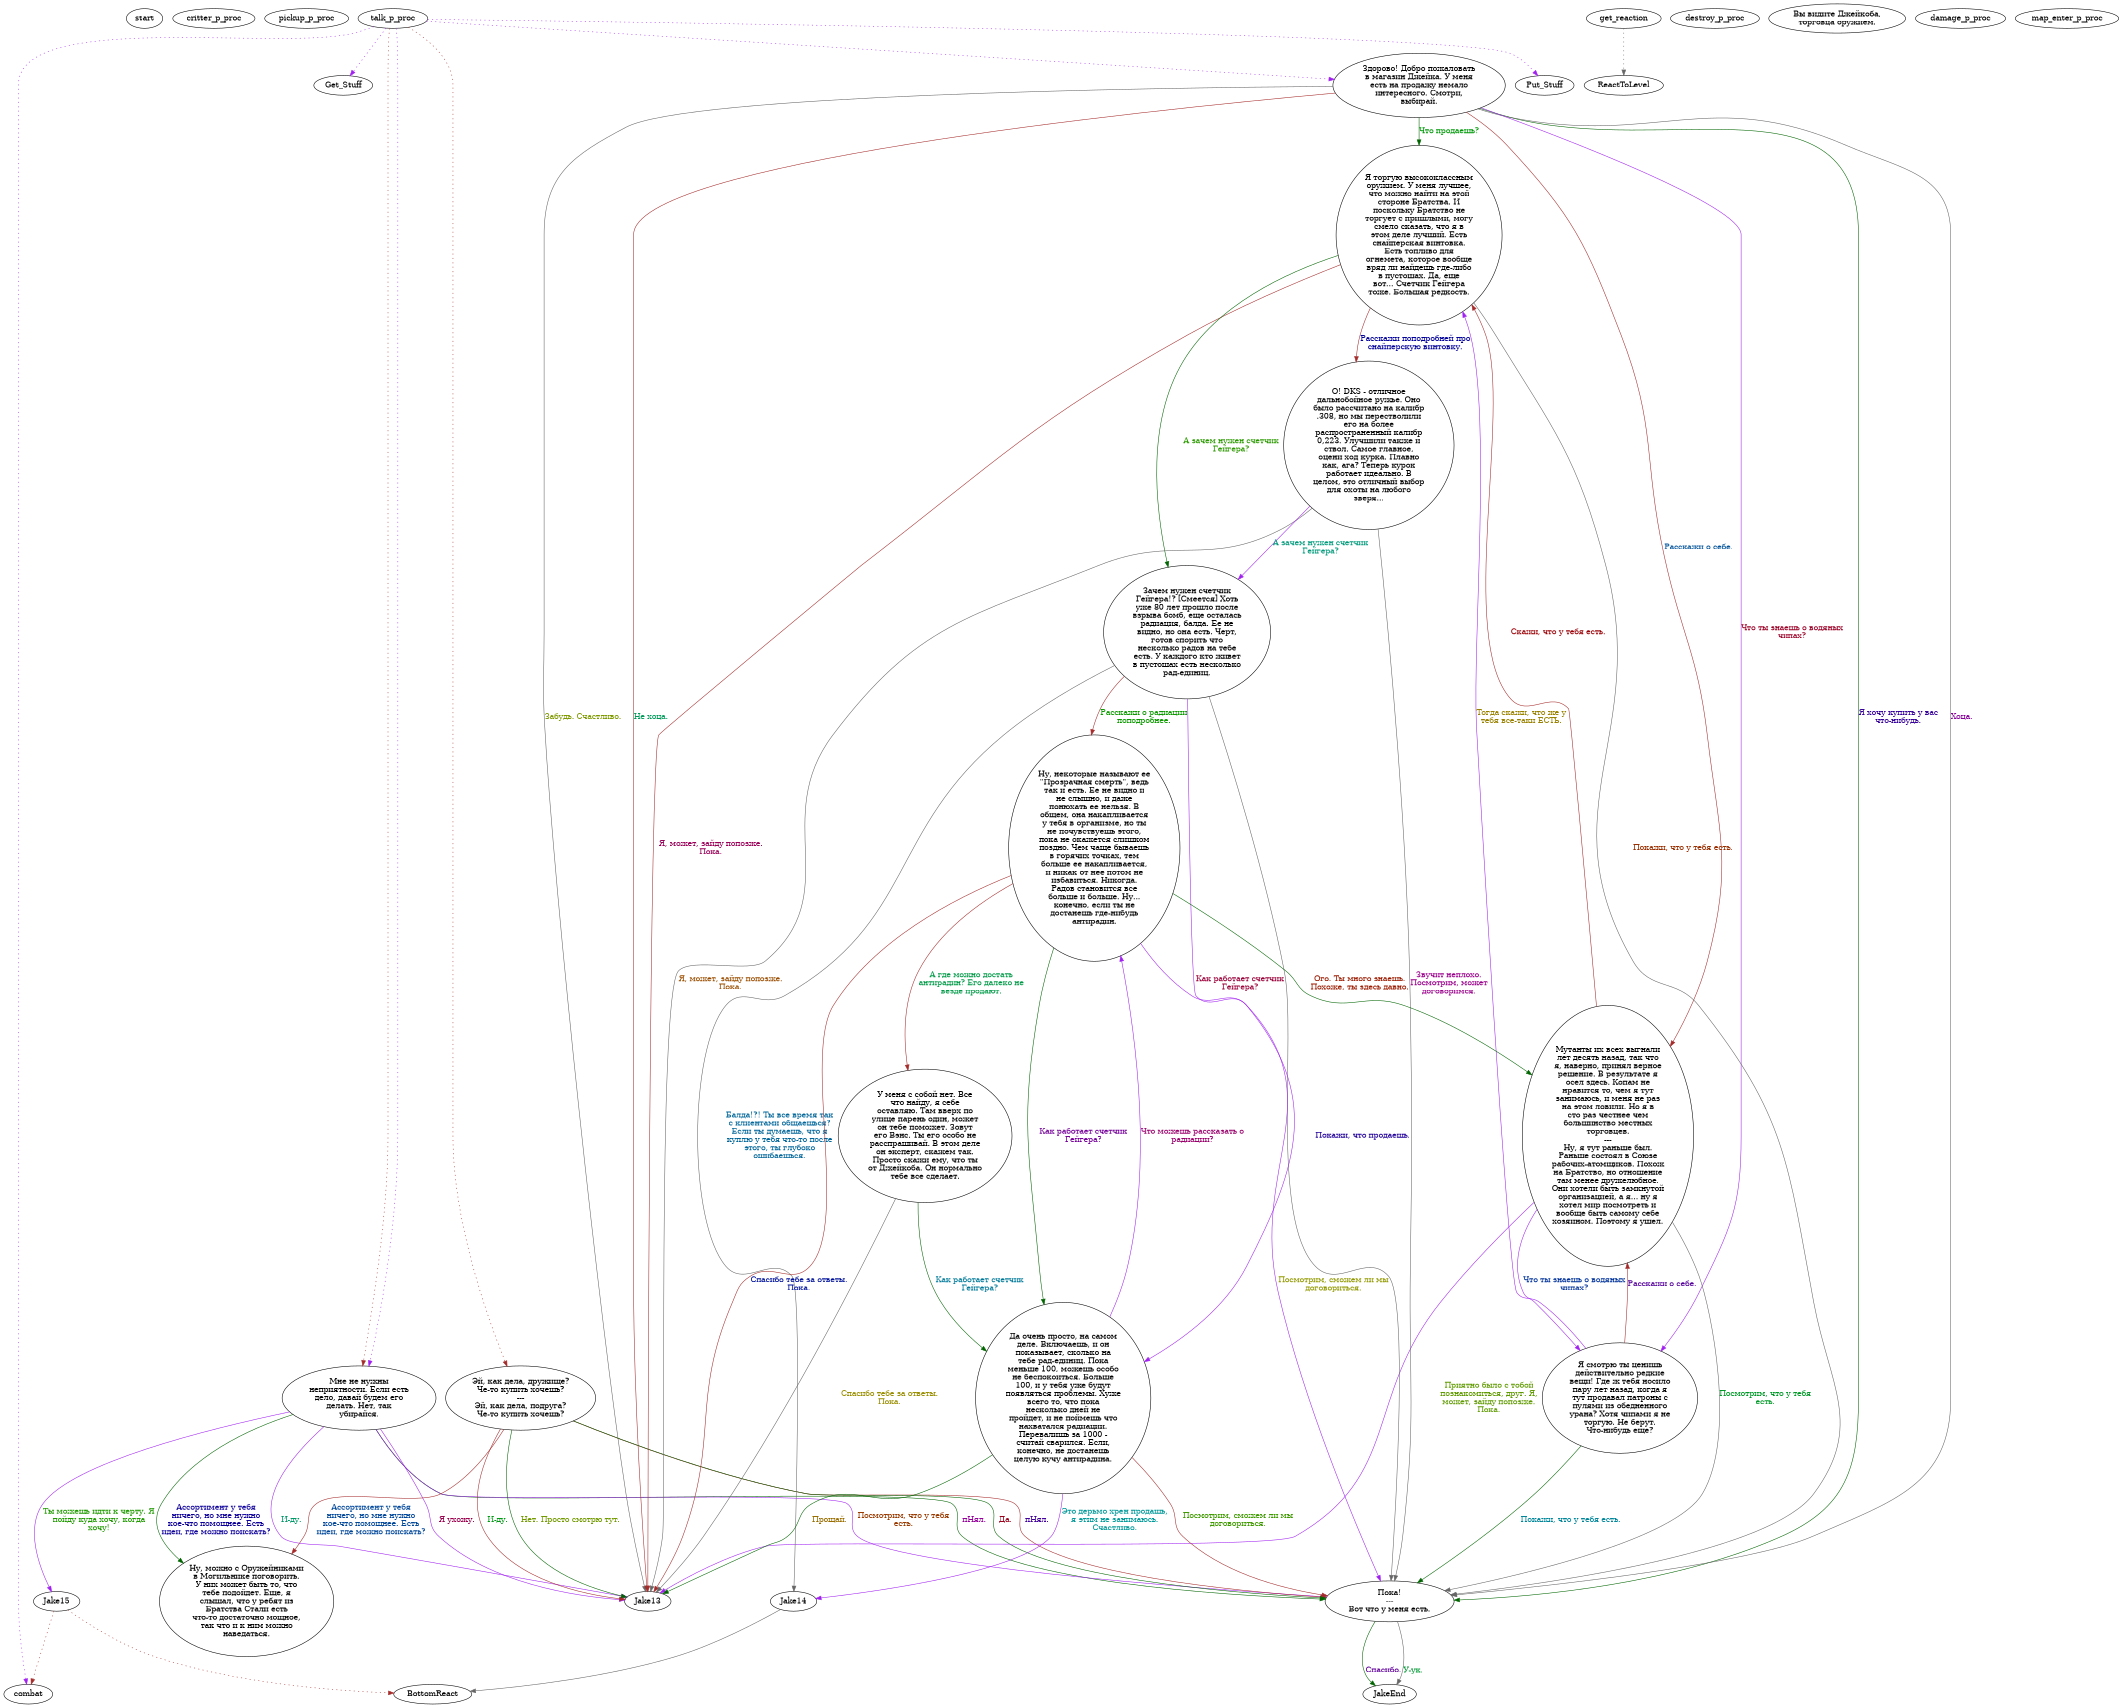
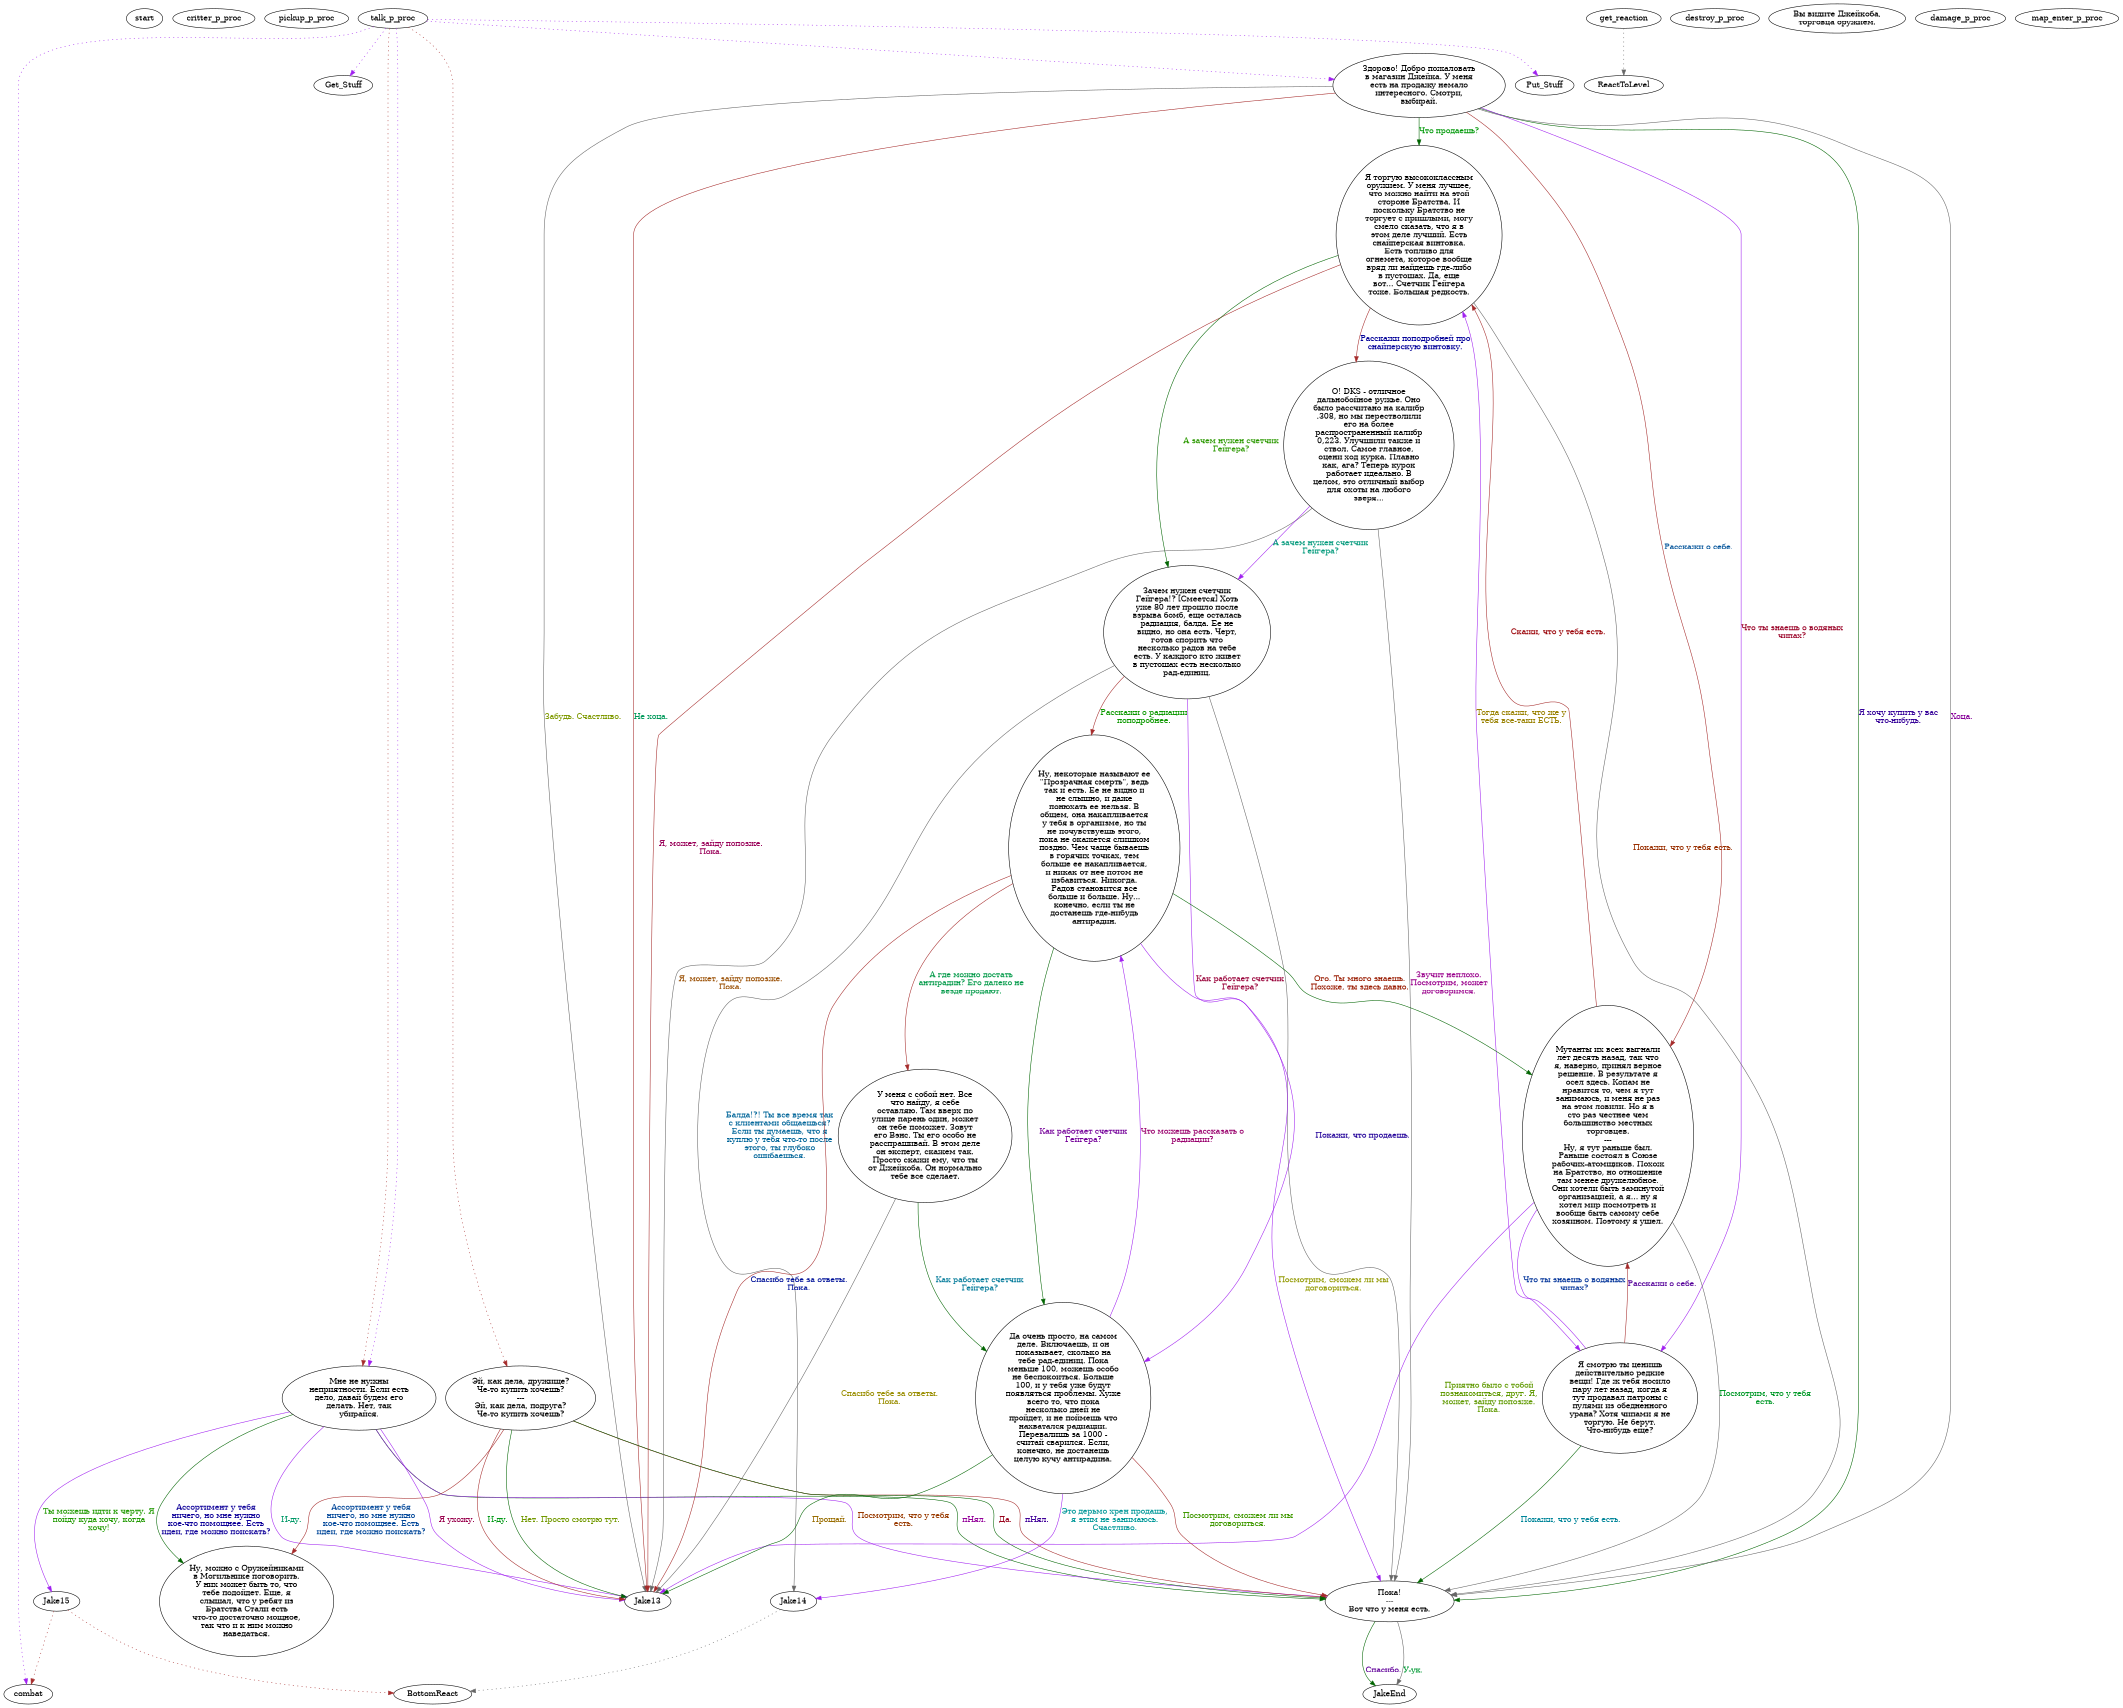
(633, 1668) -> (633, 1668)
